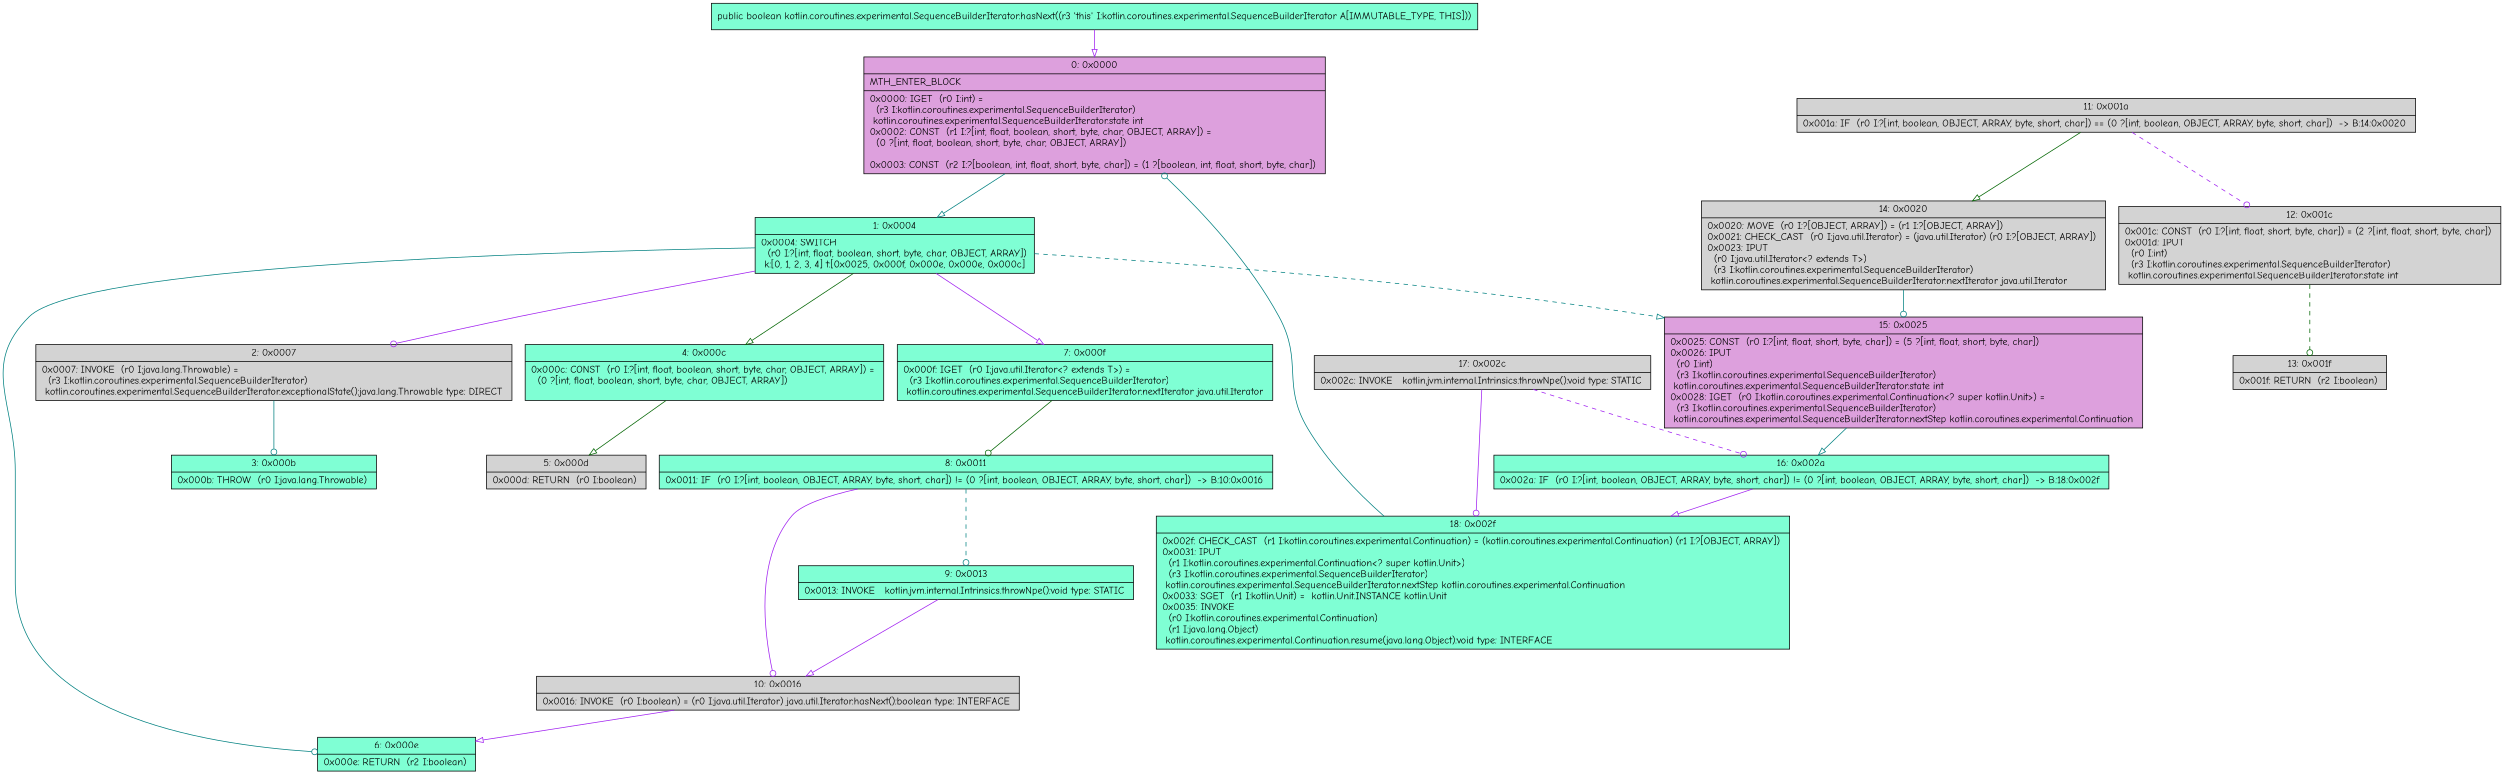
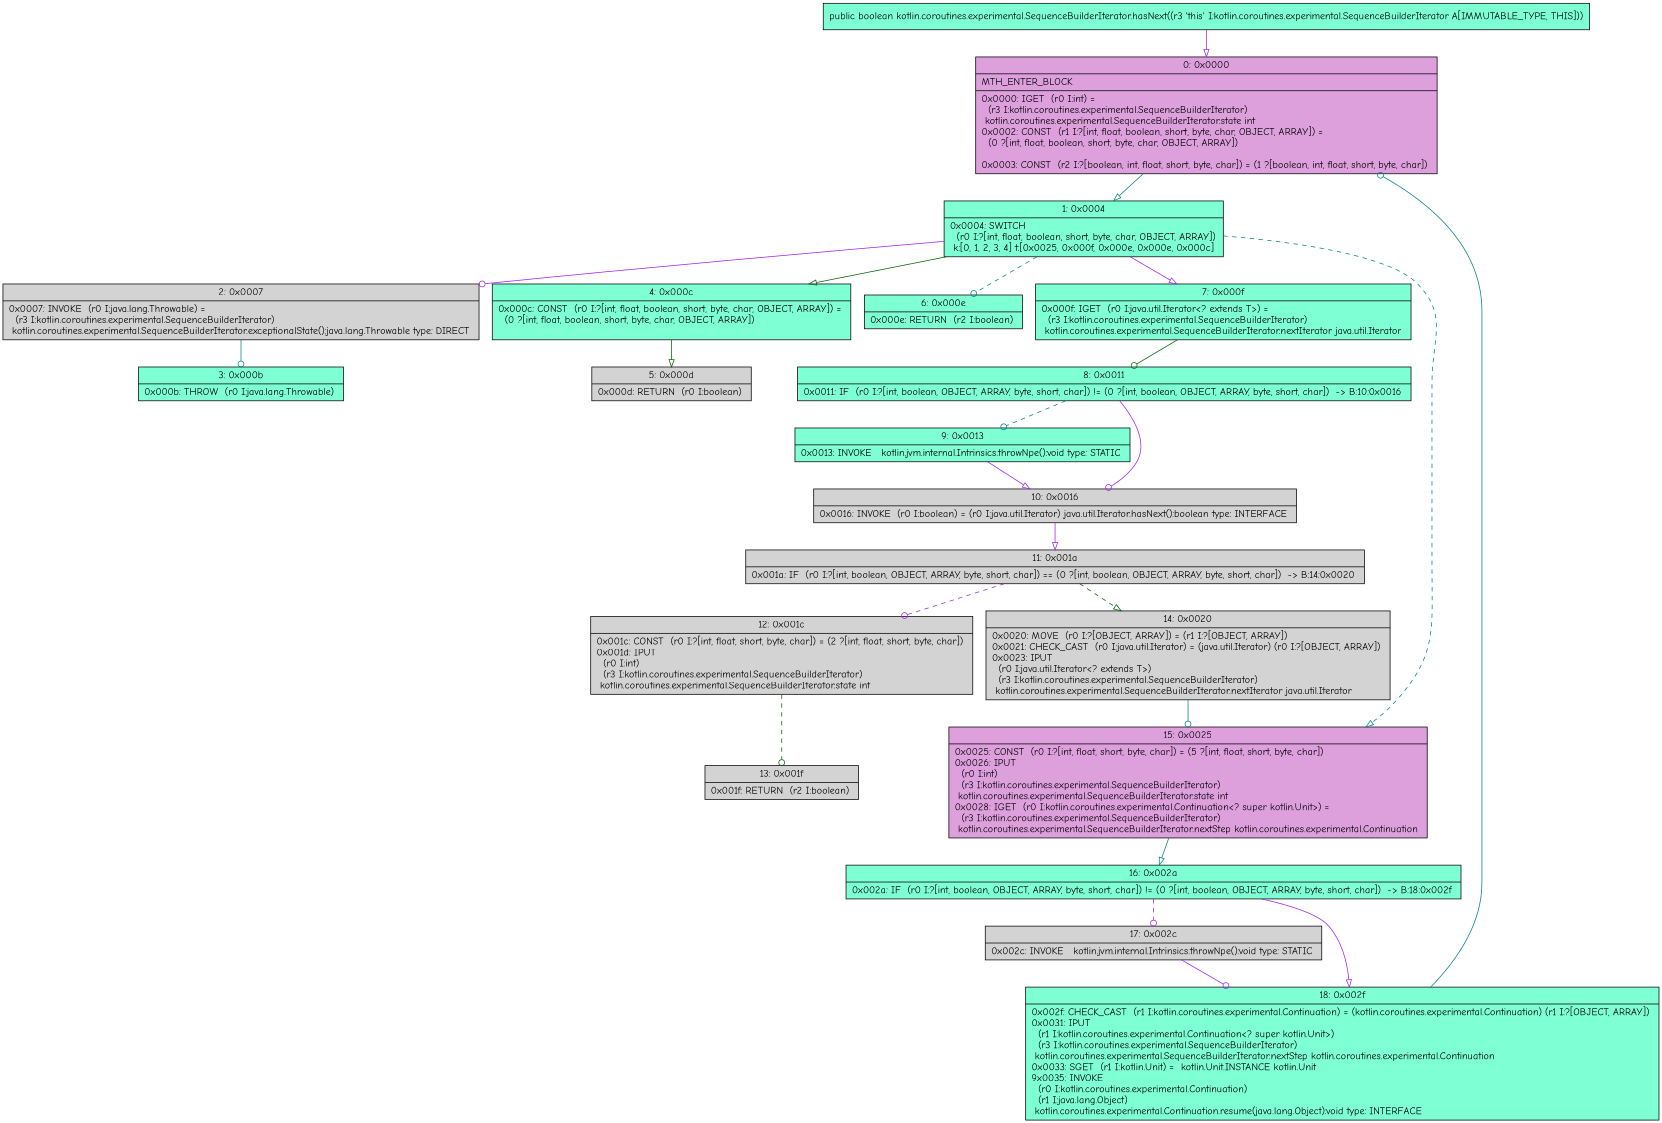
(2030, 165) -> (1097, 595)
(68, 299) -> (1007, 274)
(1637, 422) -> (1154, 910)
(1202, 607) -> (1071, 1078)
(579, 725) -> (1055, 533)
